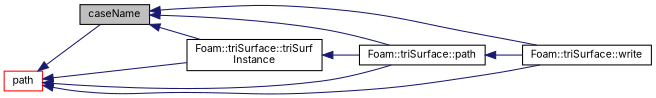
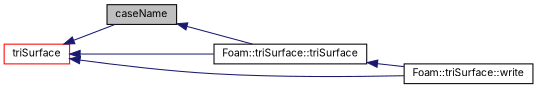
(350, 11) -> none
(255, 55) -> none
(422, 55) -> (290, 54)
(23, 81) -> (37, 54)
